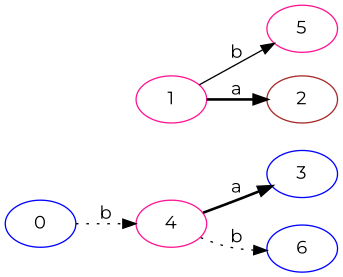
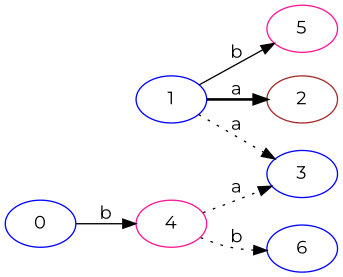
(171, 99) -> (171, 99)
none -> (231, 133)
(231, 202) -> (231, 202)
(99, 224) -> (99, 224)
